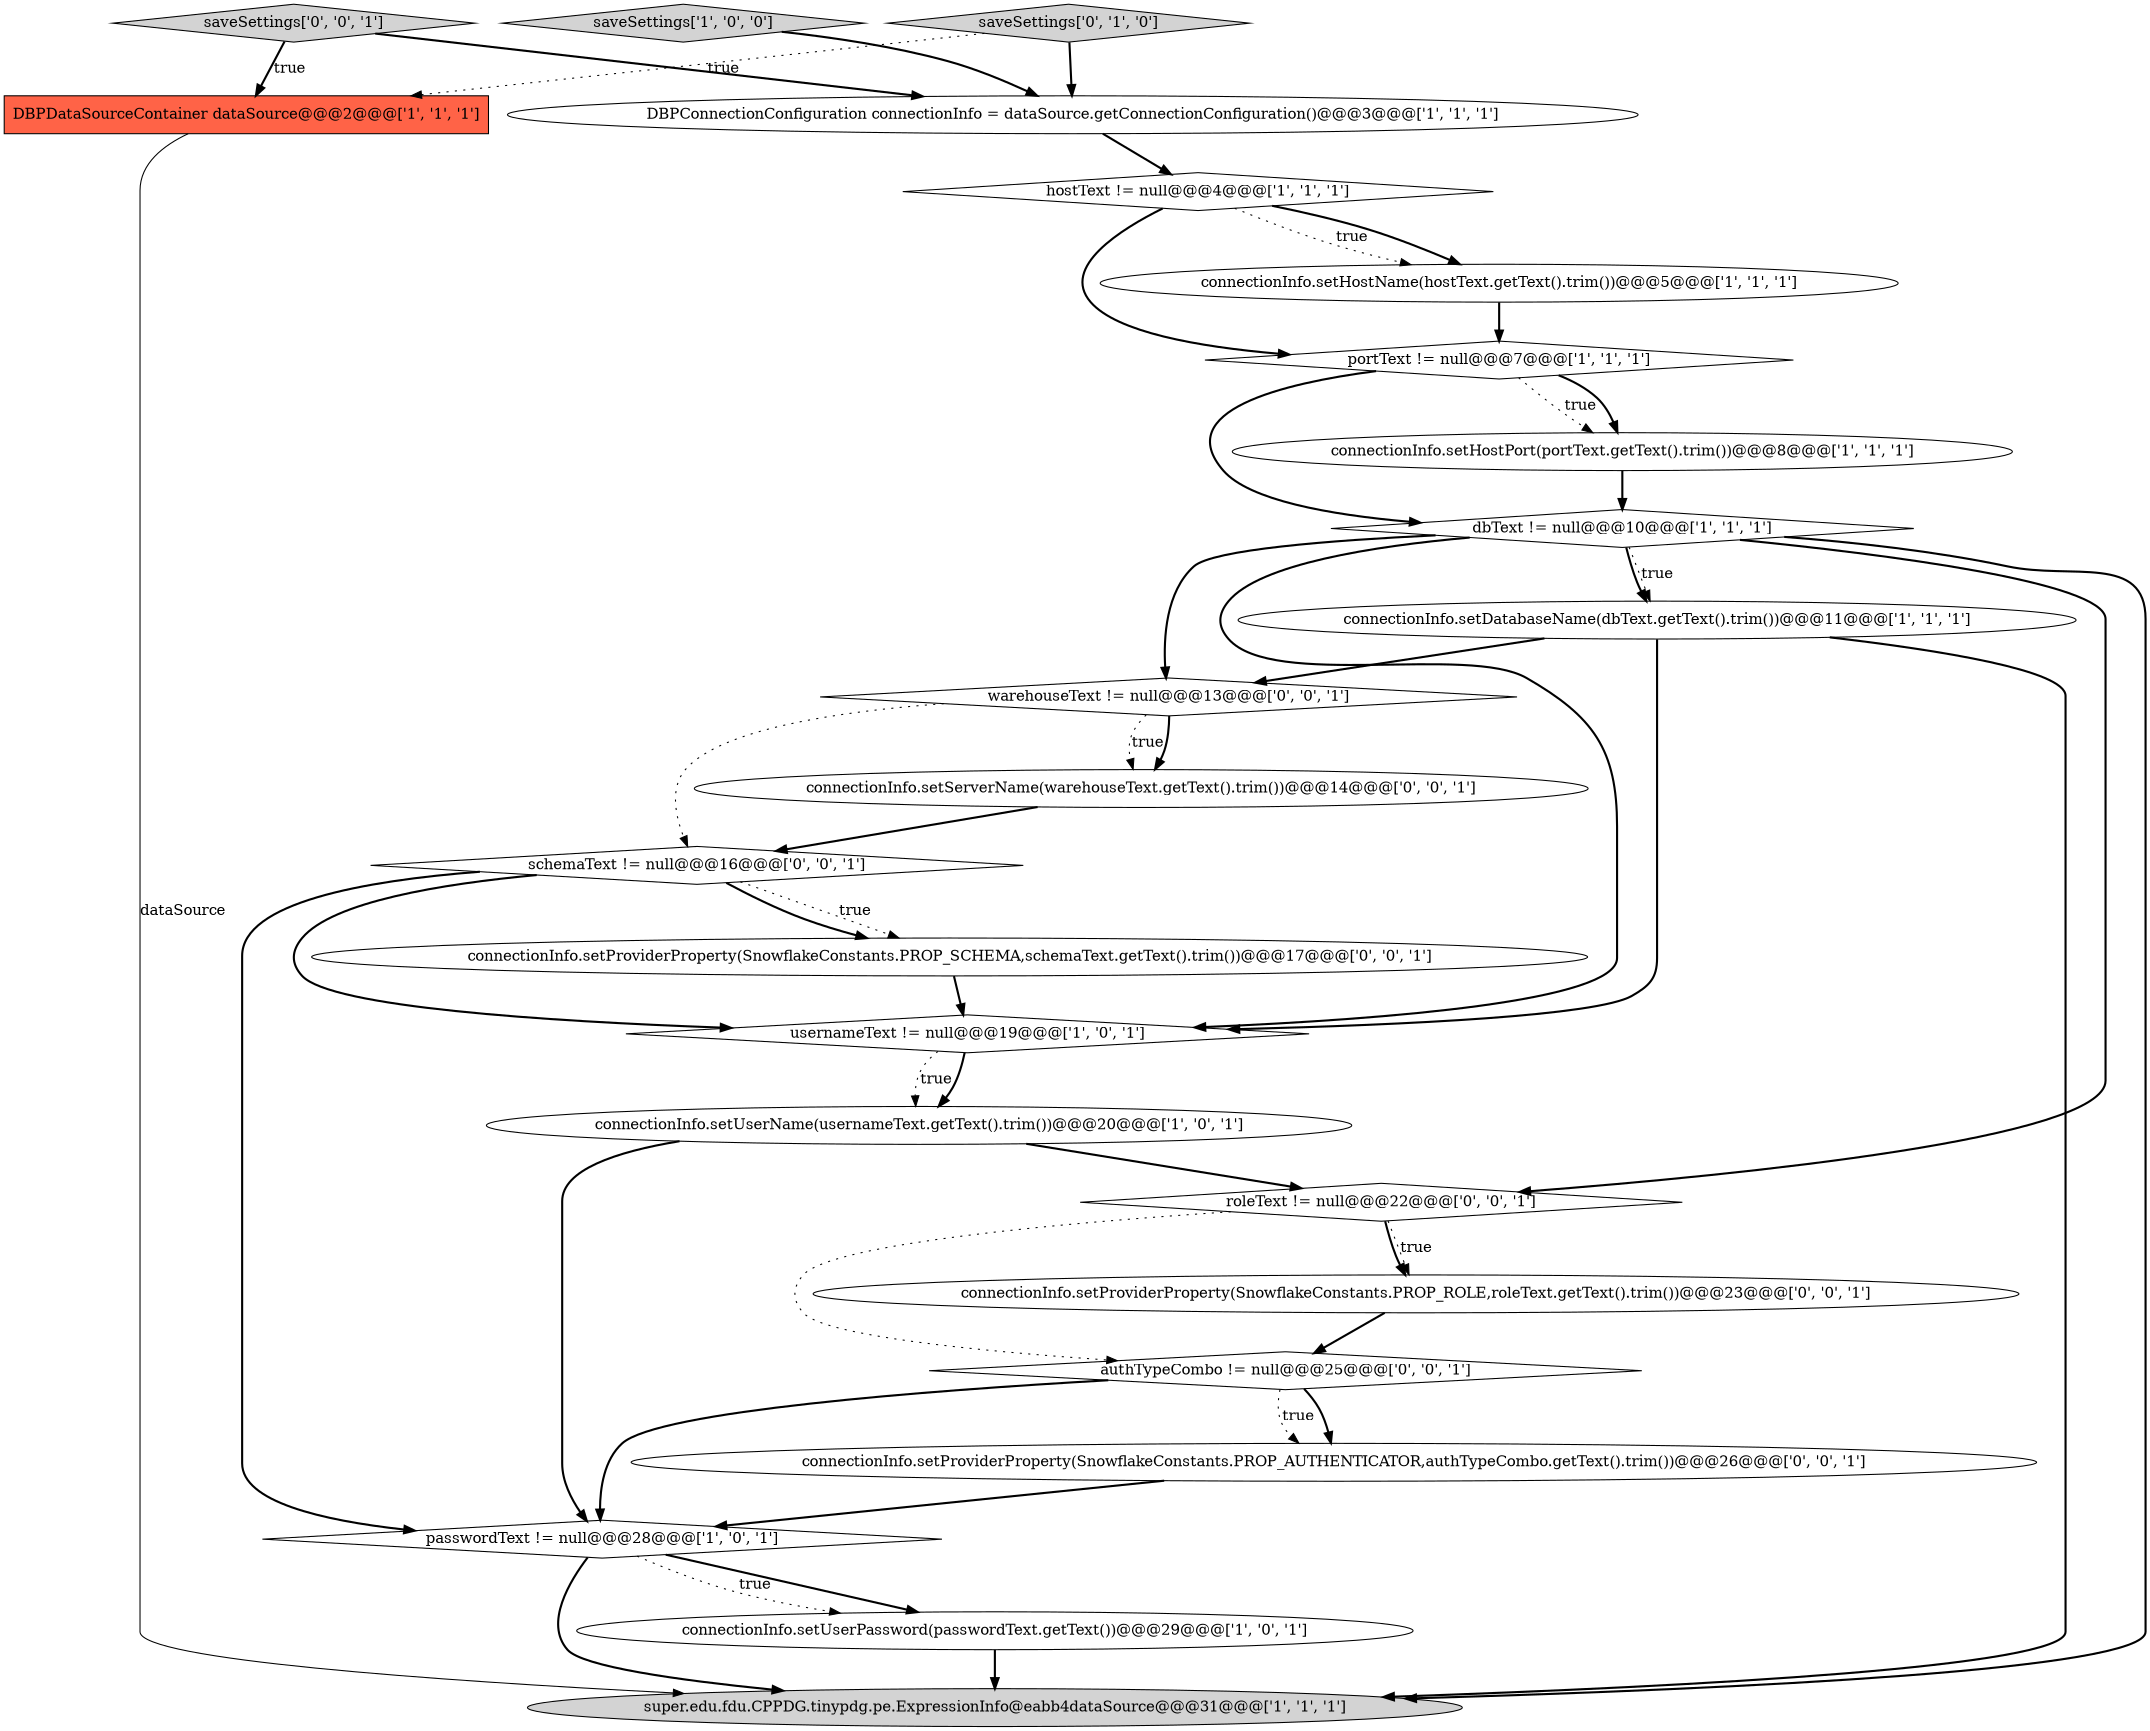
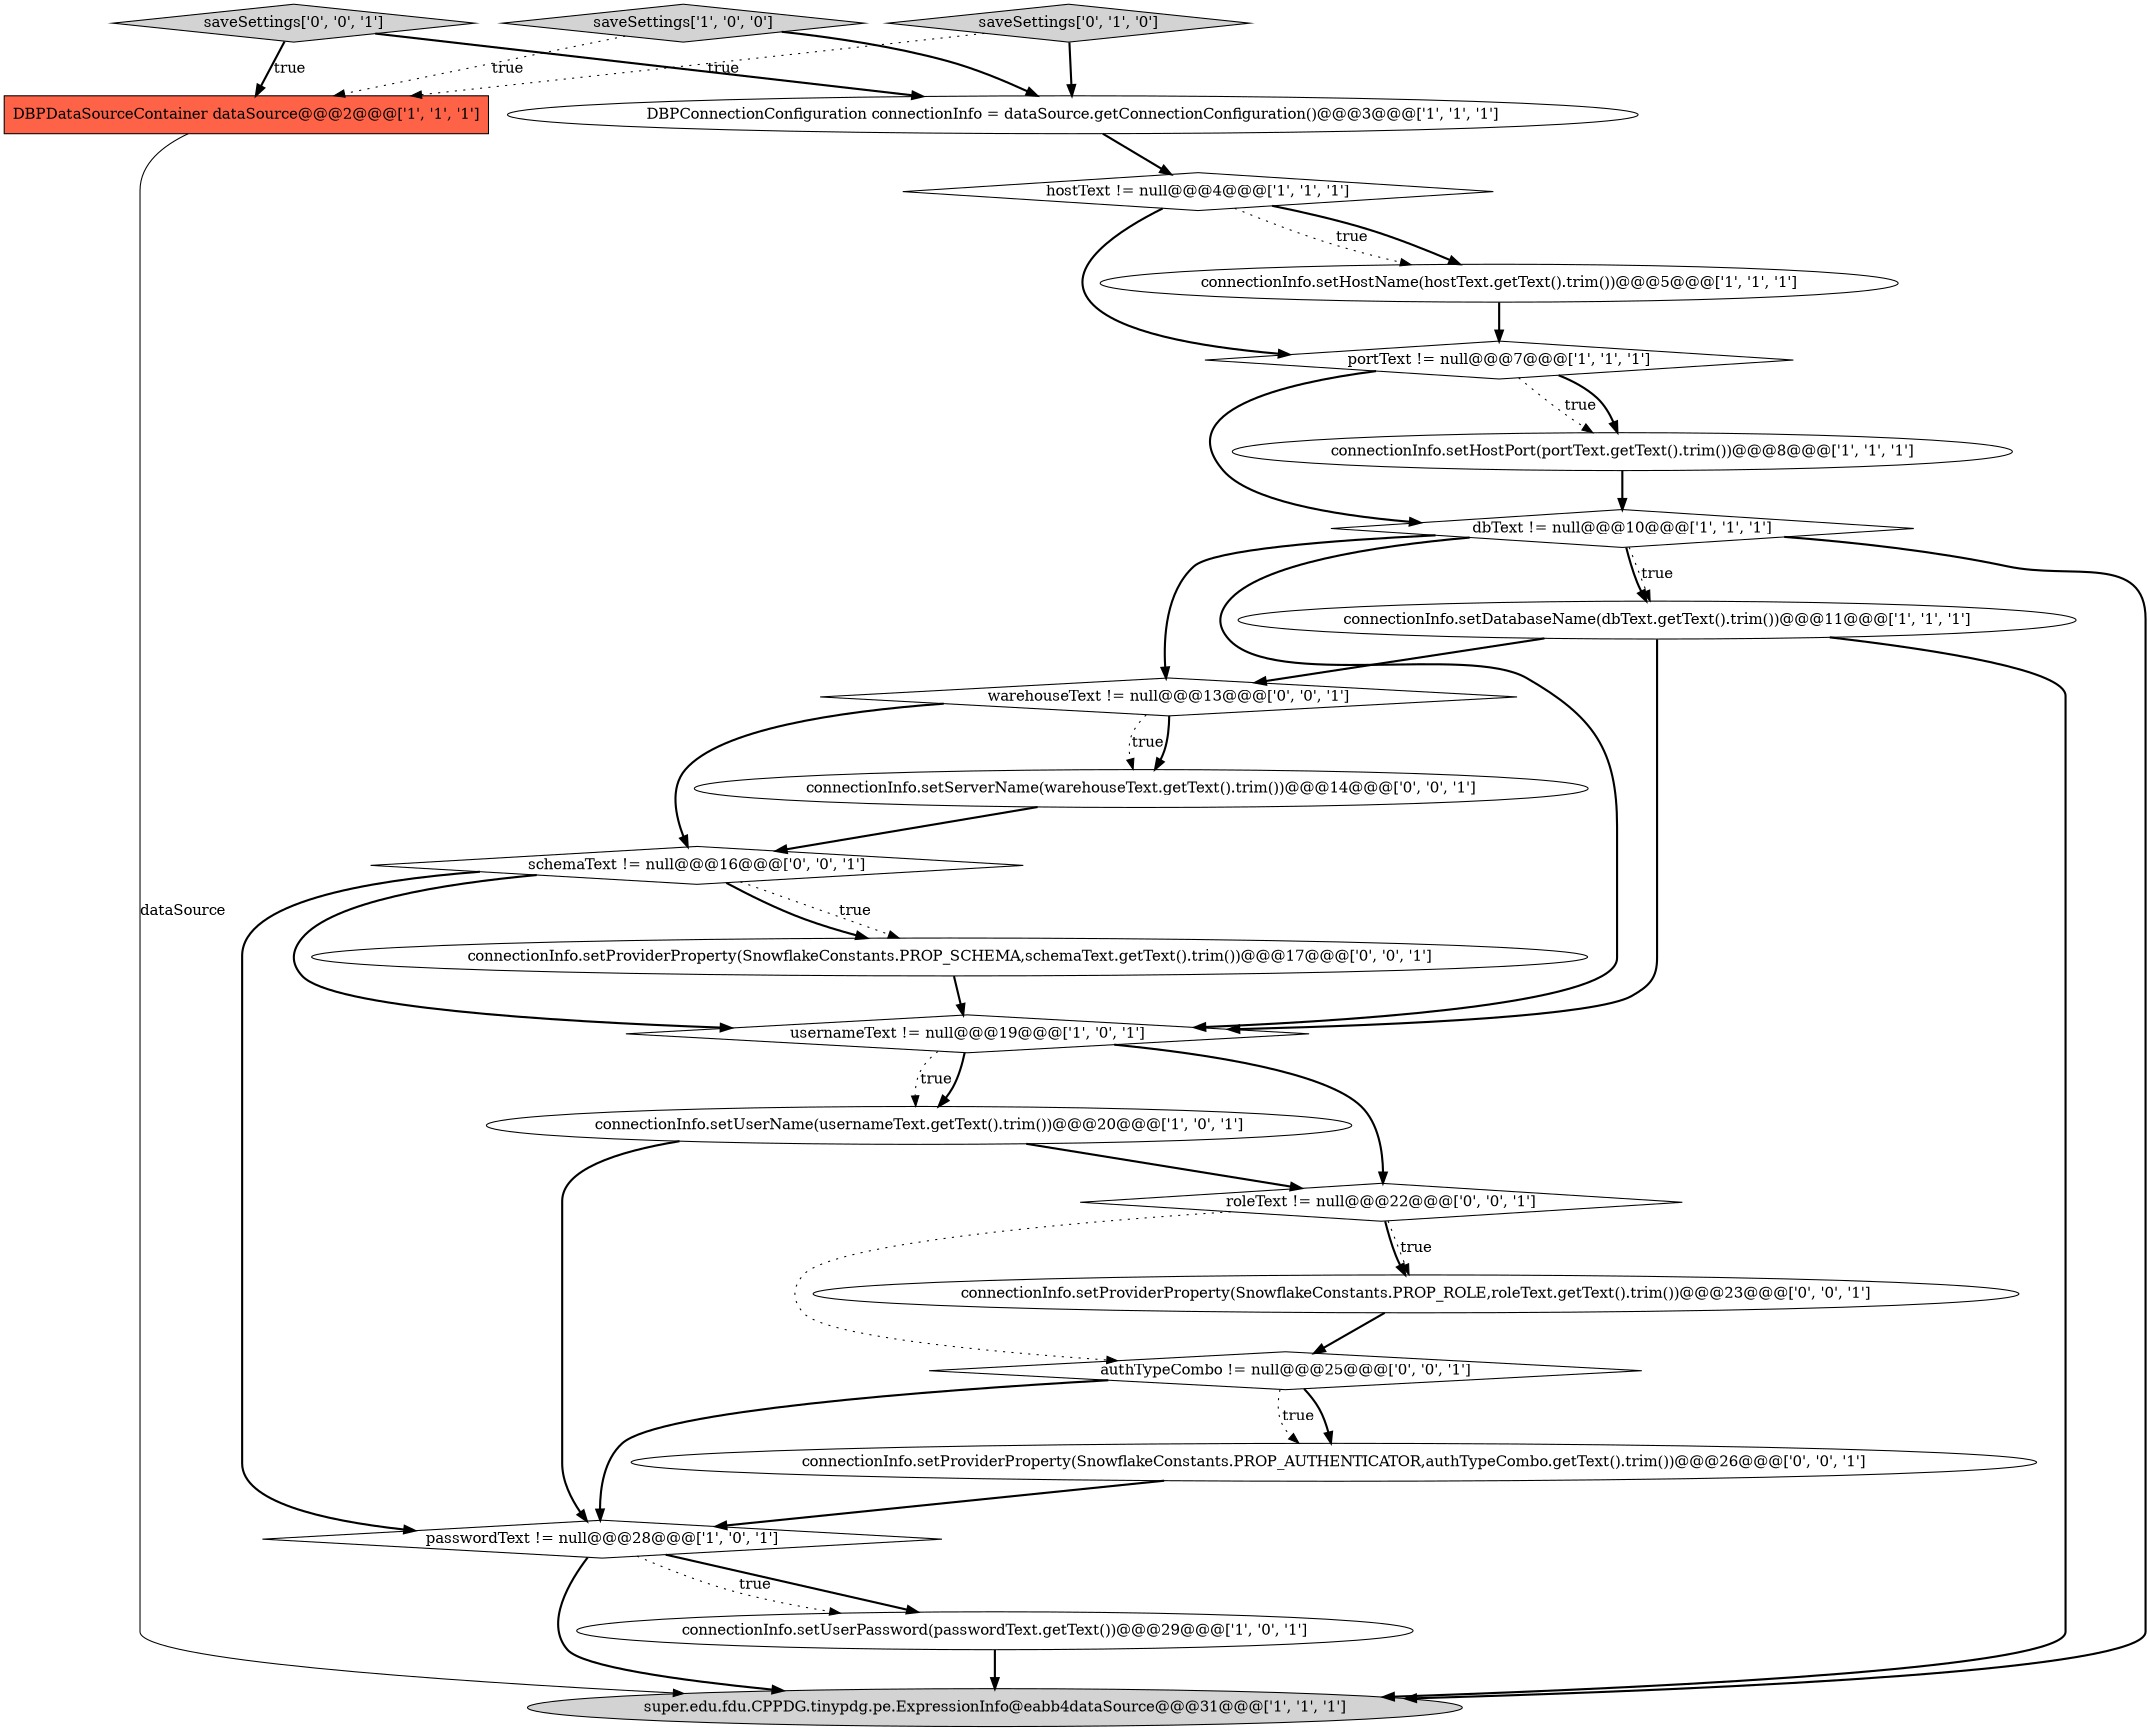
none -> (485, 65)
(775, 728) -> (775, 728)
(2106, 957) -> (1276, 1070)
